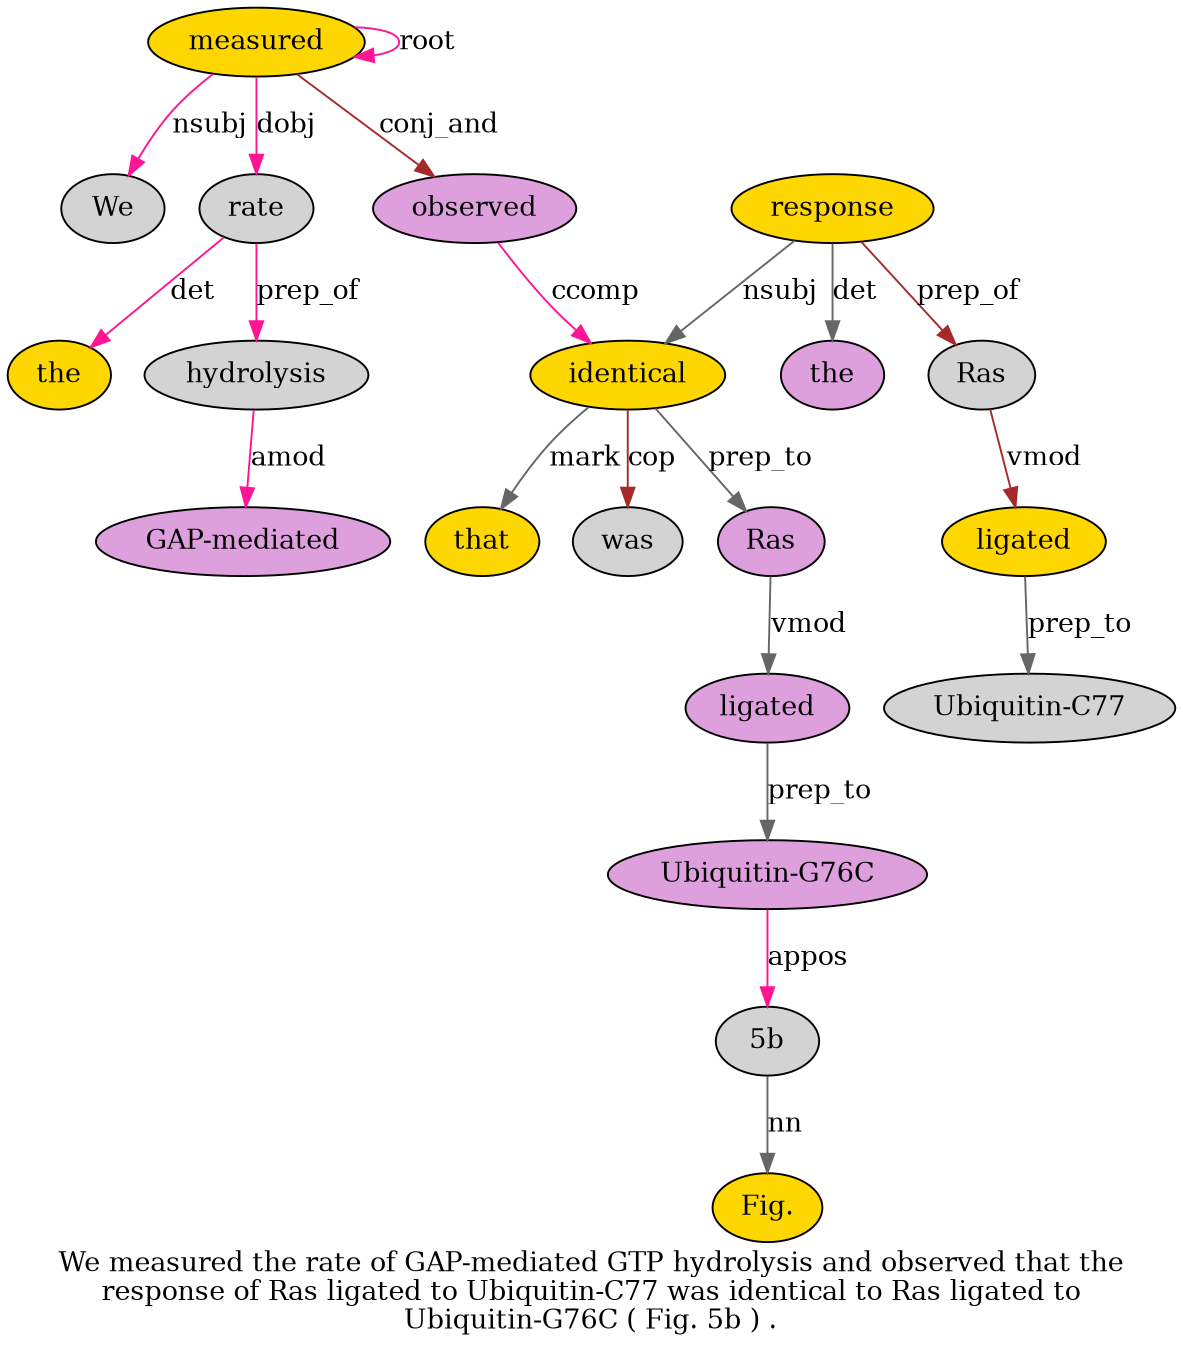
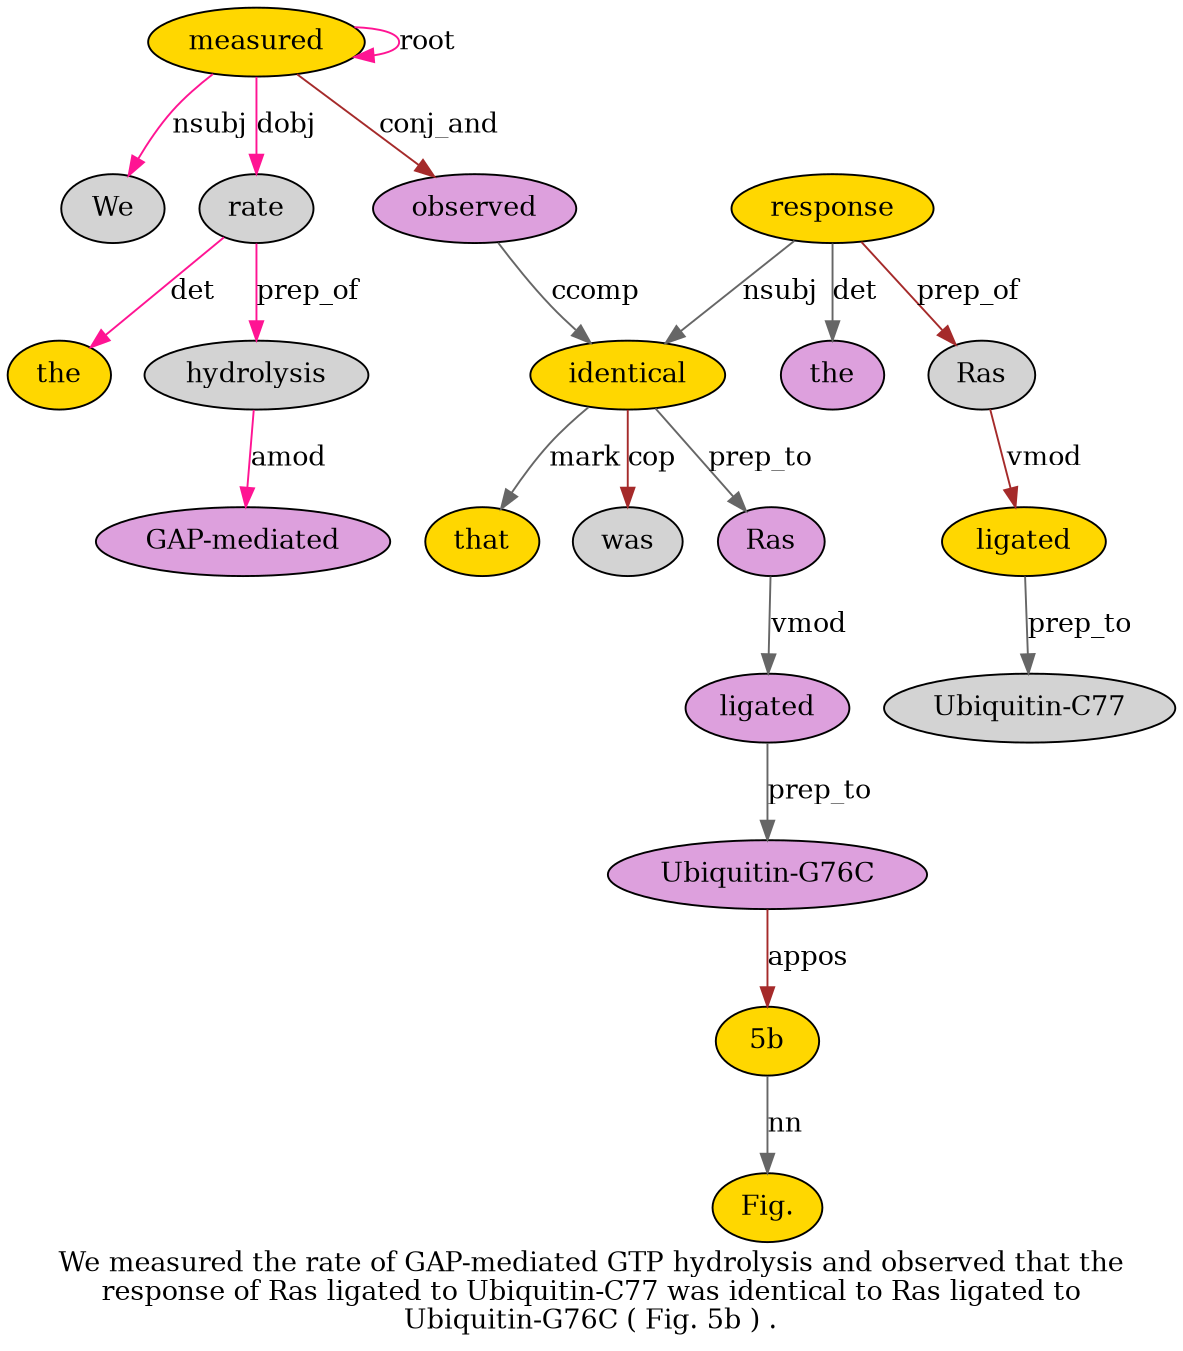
(535, 288) -> (535, 288)
(767, 948) -> (767, 948)
(767, 1041) -> (767, 1041)
